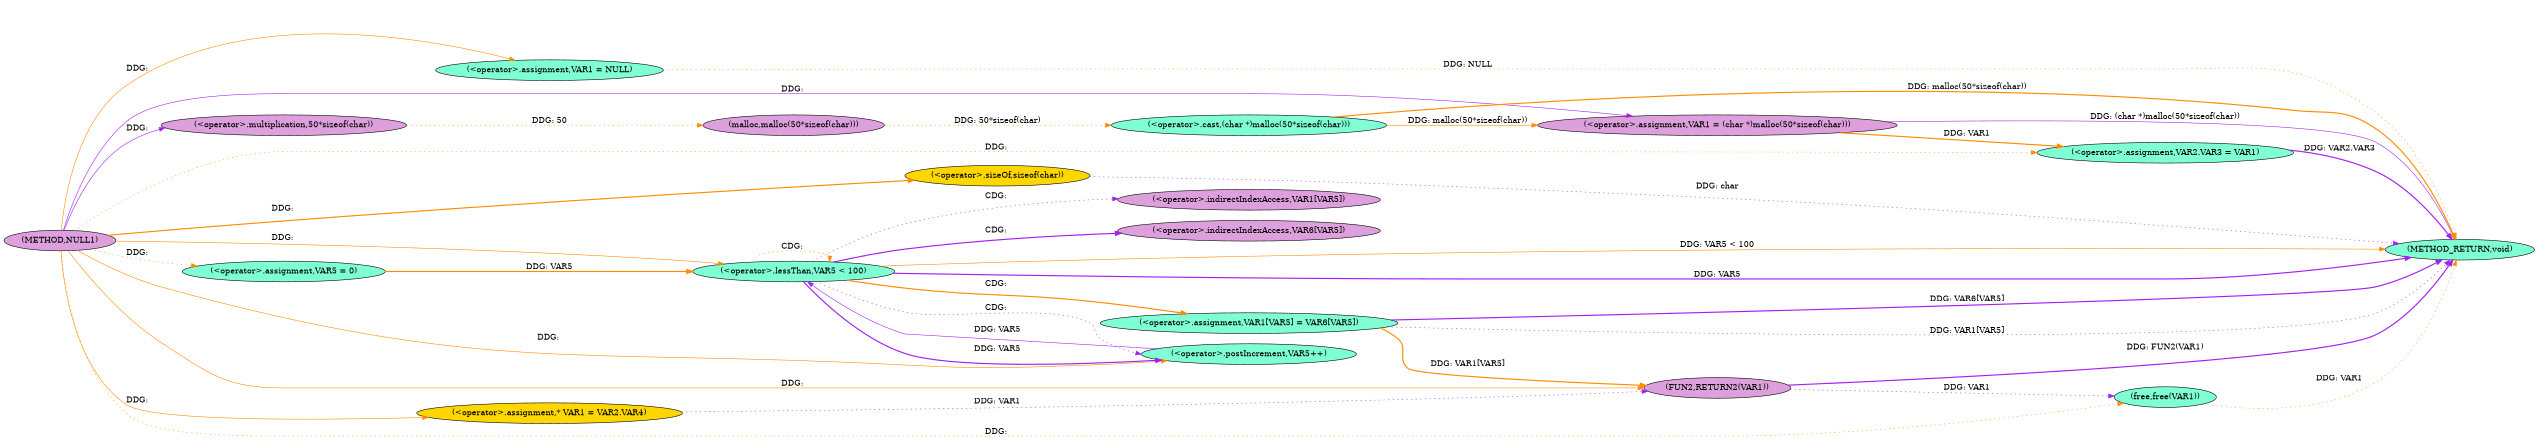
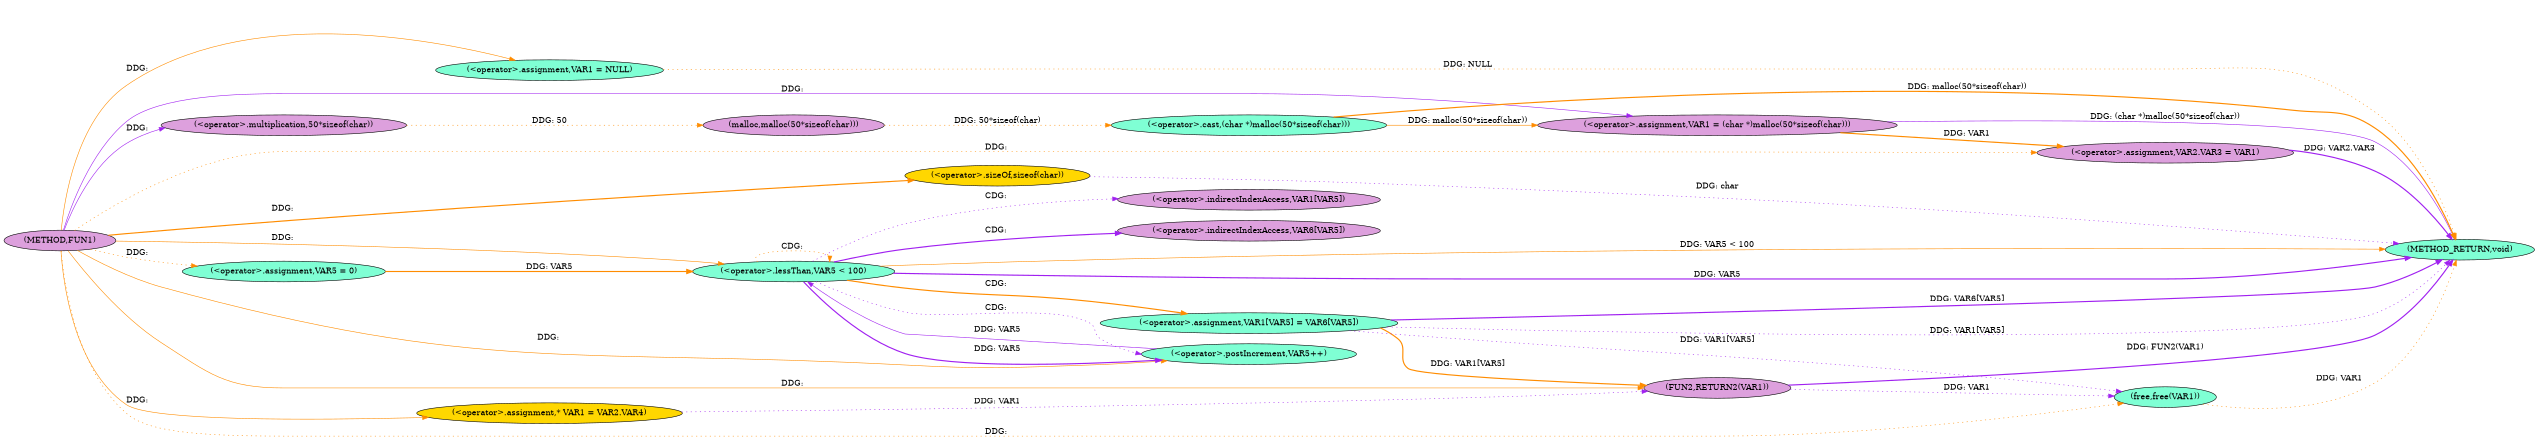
(2165, 153) -> (2165, 153)
(60, 241) -> (60, 241)
none -> (1733, 357)
